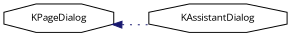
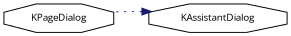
(137, 25) -> (127, 12)
